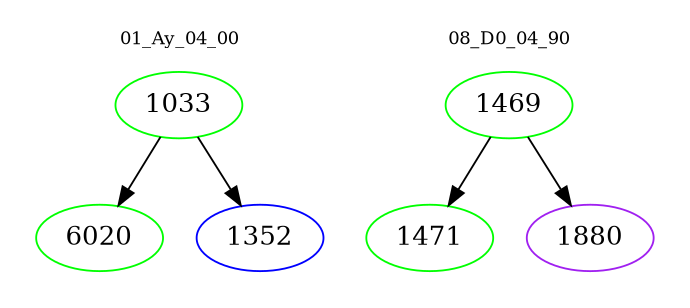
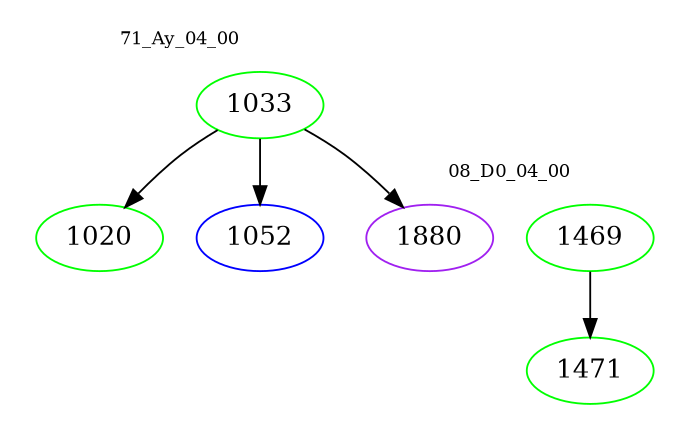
(180, 40) -> (180, 40)
(510, 40) -> (510, 172)
(544, 163) -> (364, 170)
(100, 238) -> (100, 238)
(260, 238) -> (260, 238)
